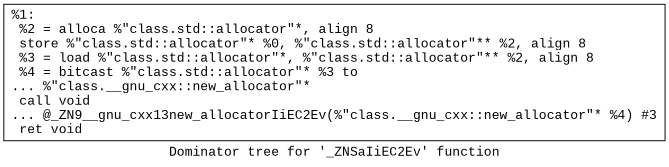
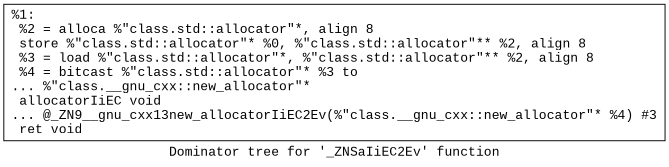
(51, 101) -> (86, 101)
